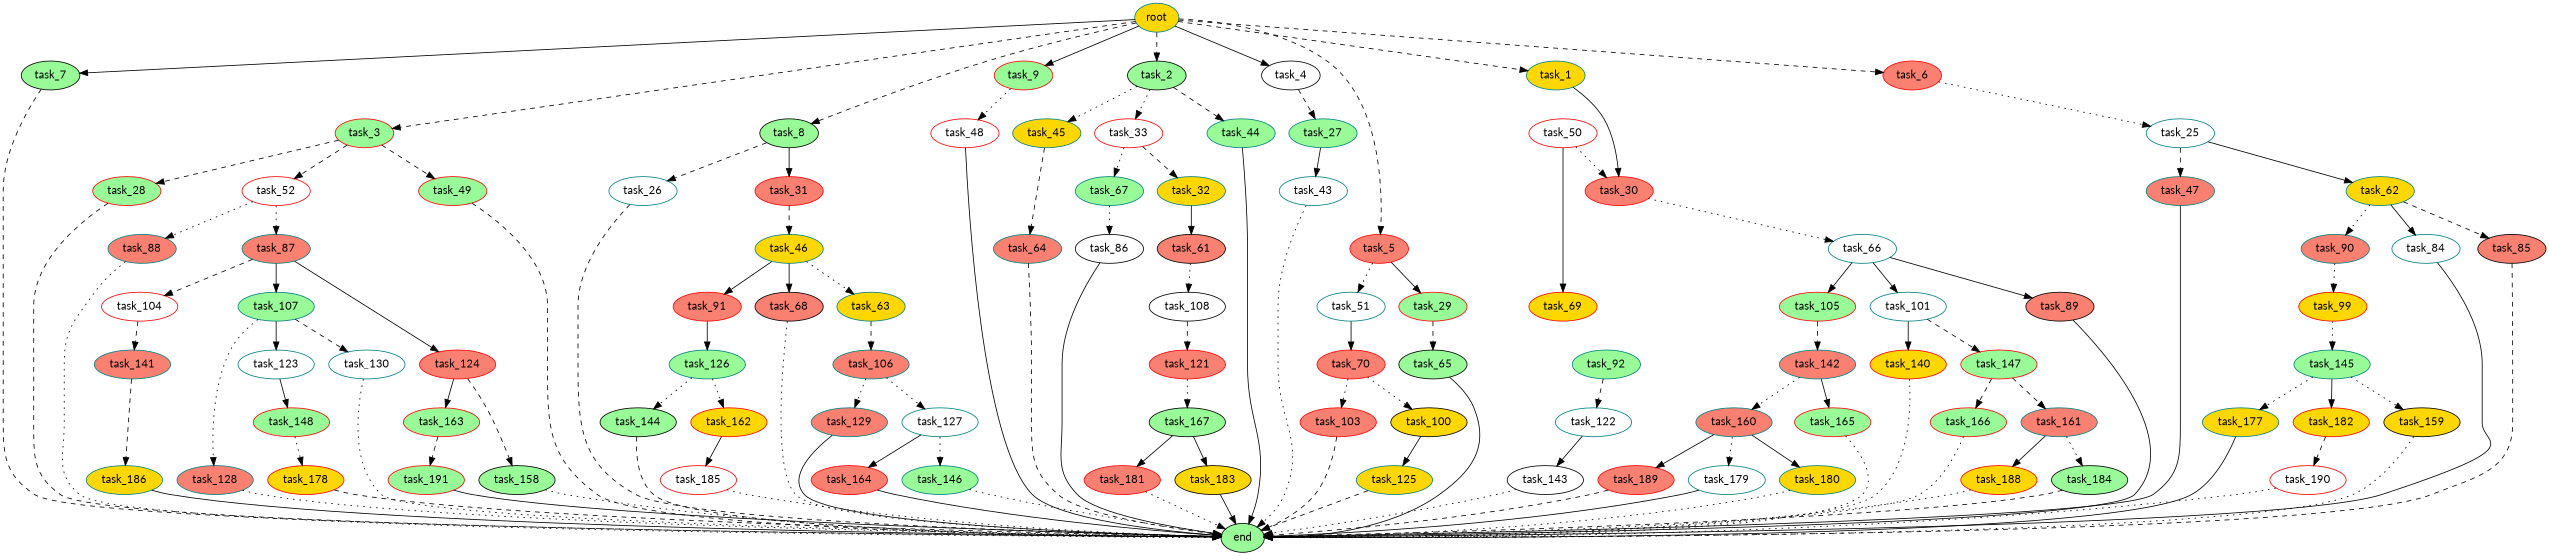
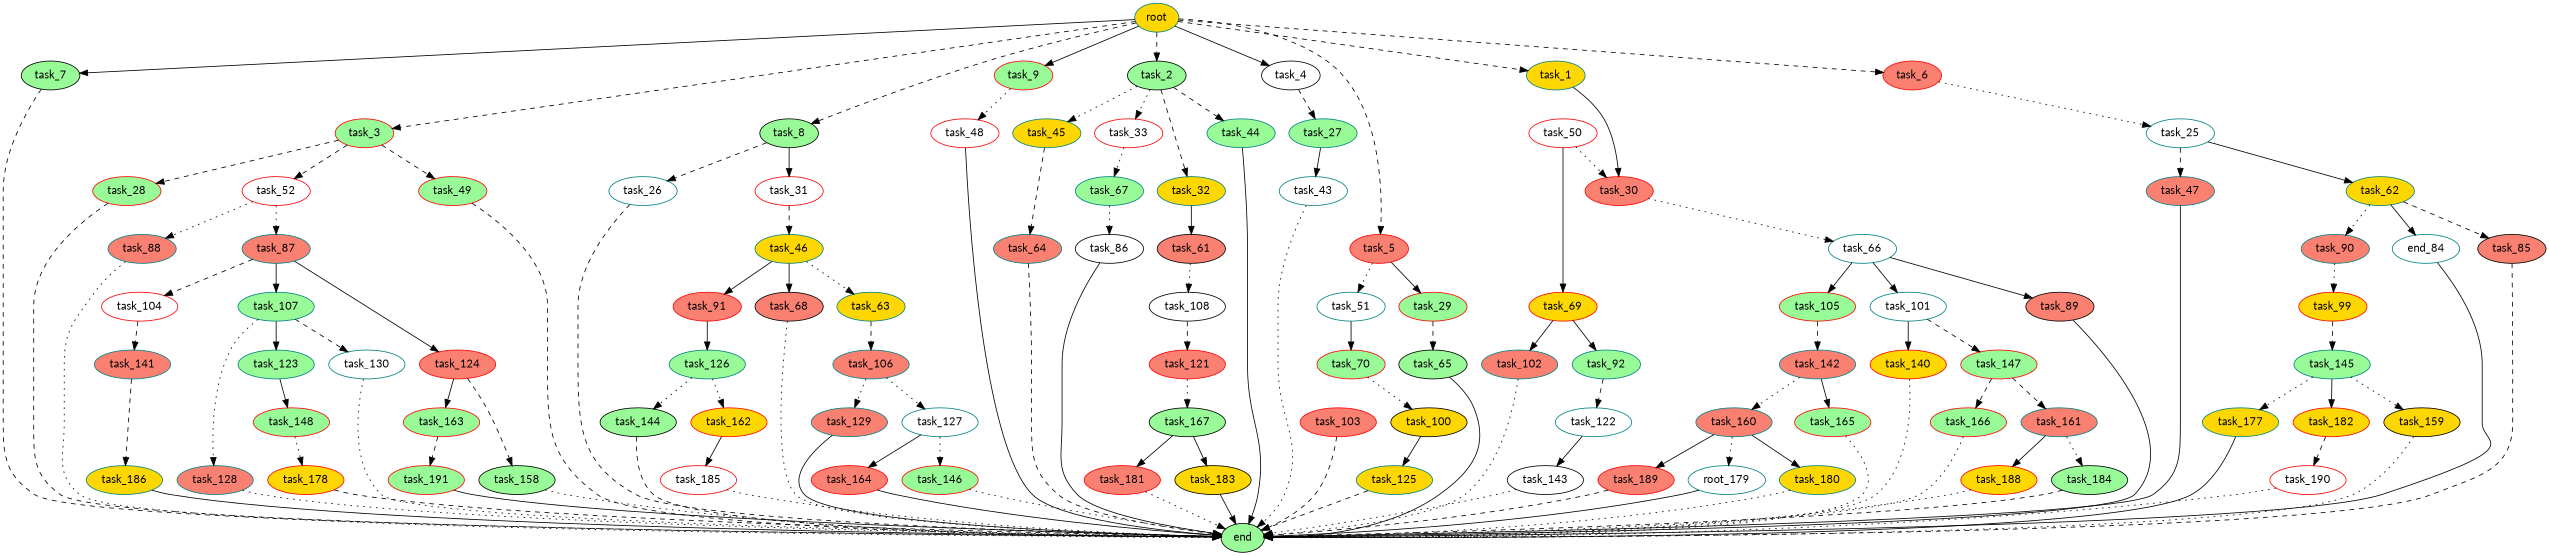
(1157, 159) -> (1173, 129)
(789, 191) -> (789, 191)
(2426, 249) -> (2426, 249)
none -> (1582, 332)
(2333, 332) -> (2333, 332)
(276, 364) -> (276, 364)
(1351, 364) -> (1351, 364)
none -> (1520, 364)
(1346, 389) -> none
(940, 480) -> (940, 480)
(1727, 480) -> (1727, 480)
